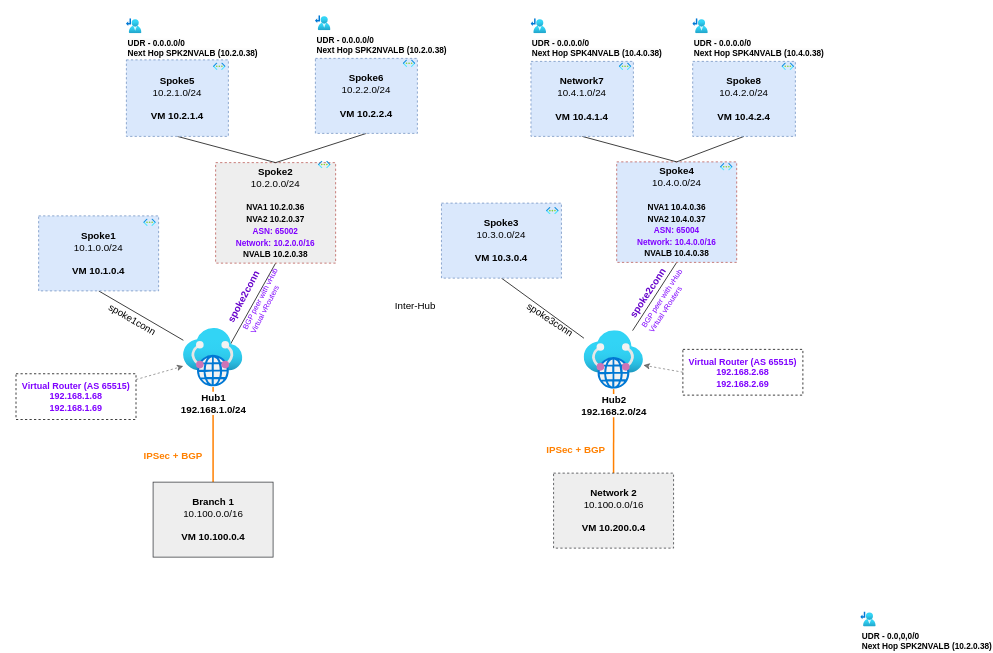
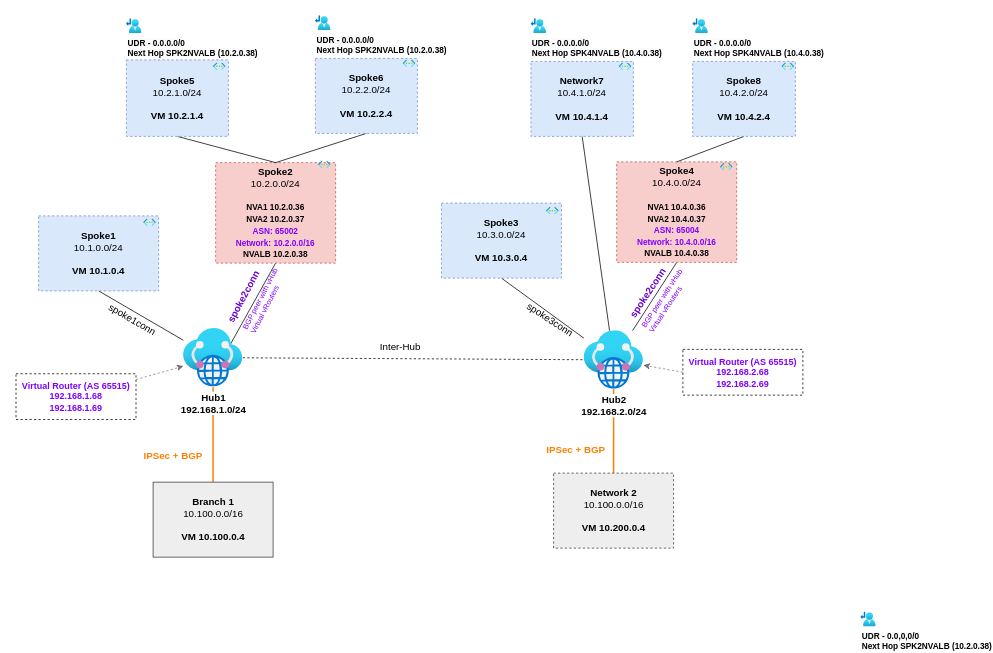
(629, 149) -> (596, 233)
(677, 212) -> (677, 212)
(276, 213) -> (276, 213)
(415, 305) -> (400, 346)
none -> (413, 358)
